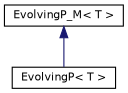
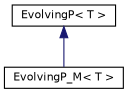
(64, 52) -> (64, 52)
